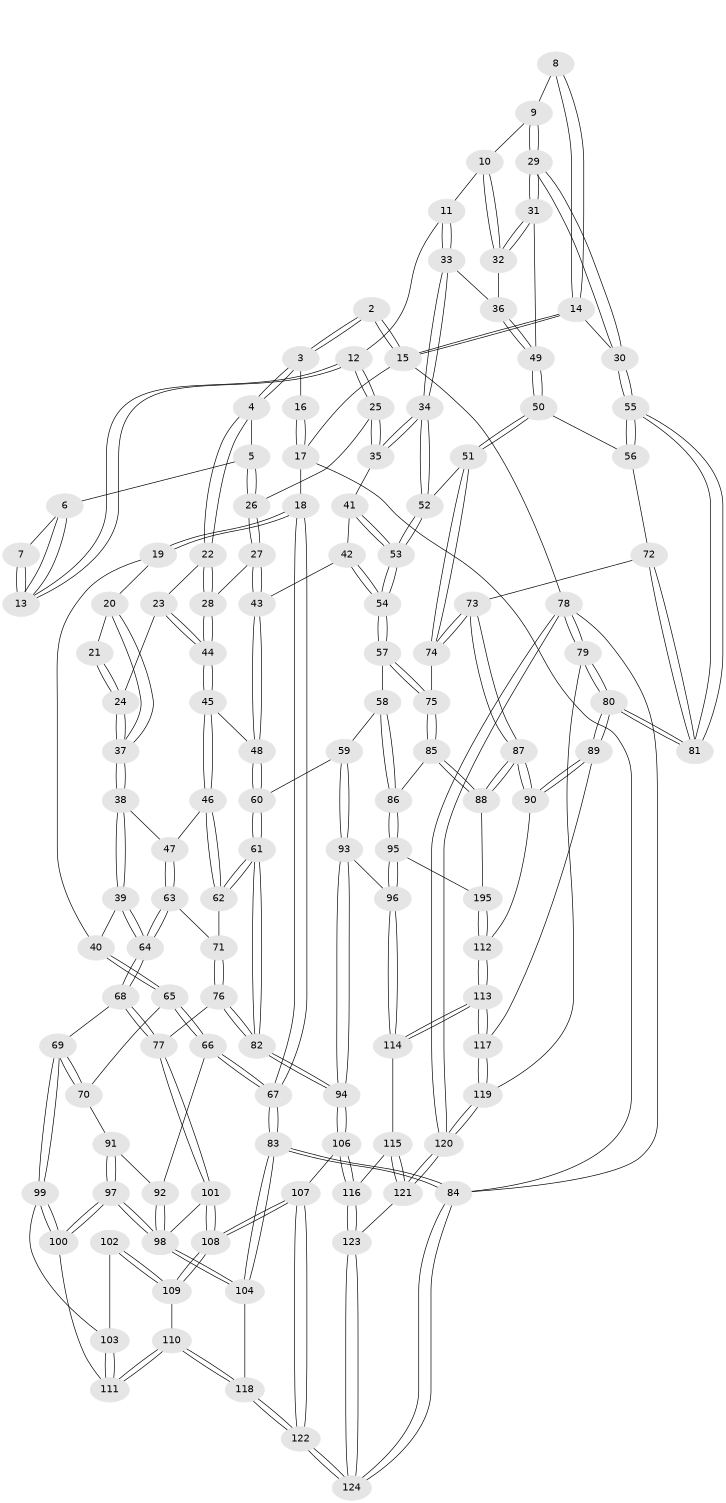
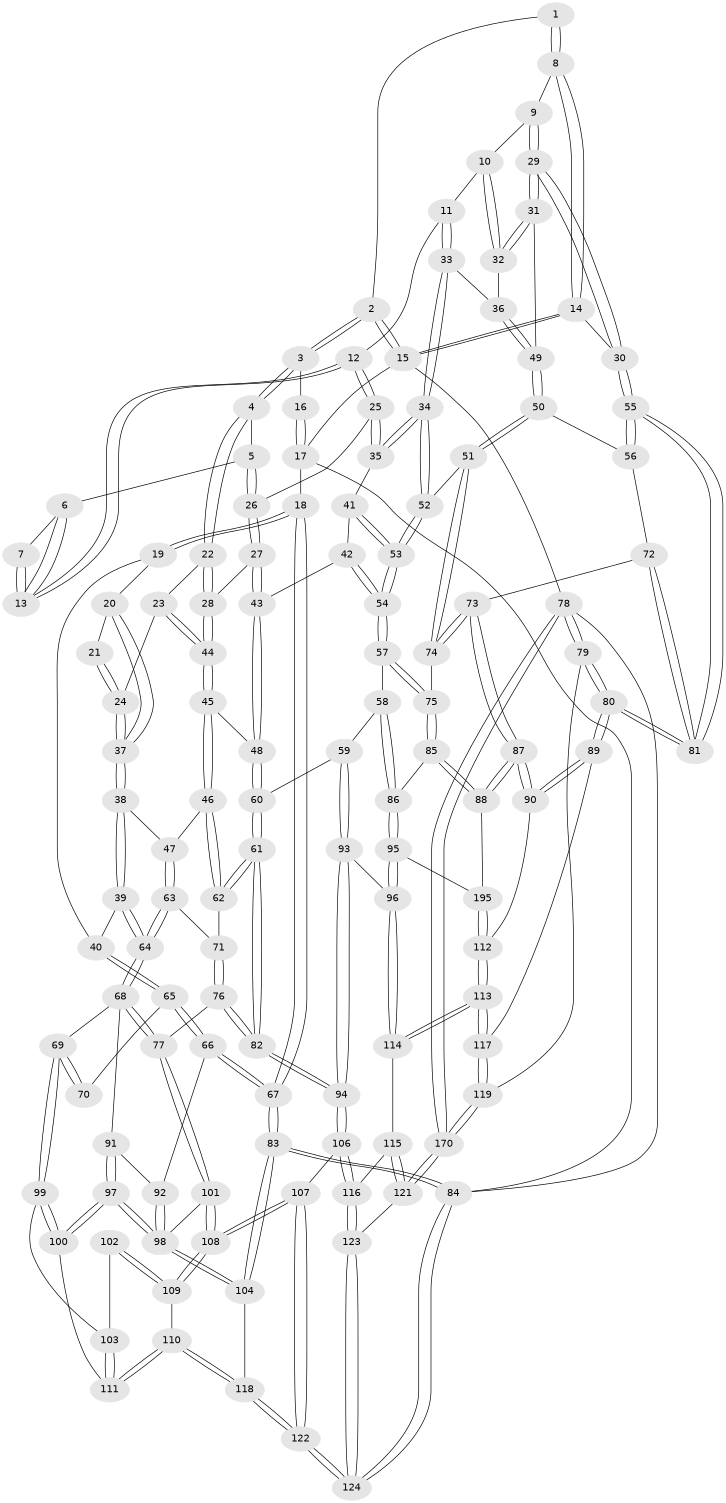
none -> (556, 15)
(98, 1120) -> (116, 1071)
(444, 1144) -> (444, 1144)
